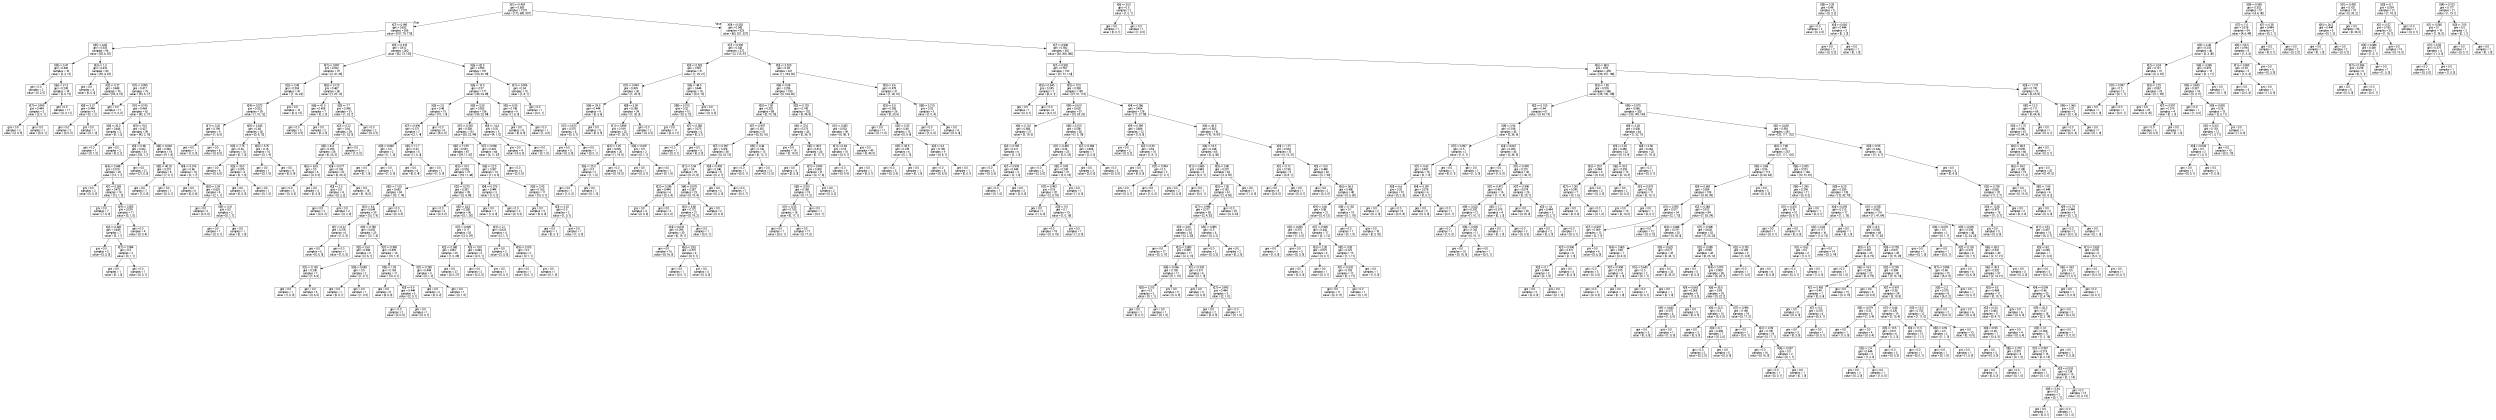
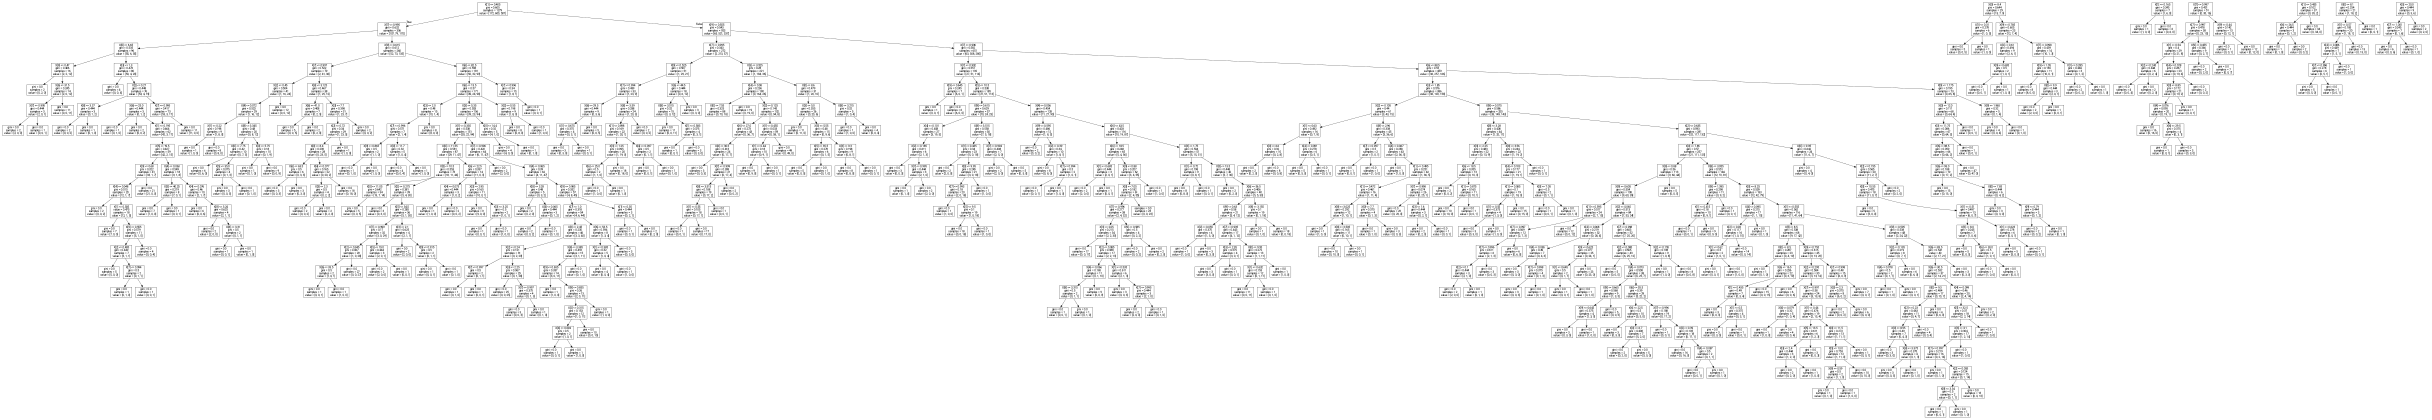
(113, 100) -> (150, 99)
(762, 119) -> none
(127, 120) -> (149, 120)
(795, 140) -> (744, 119)
(1441, 160) -> (1347, 120)
none -> (1513, 160)
(1608, 160) -> none
none -> (537, 171)
(1969, 180) -> (1835, 161)
(113, 191) -> (121, 211)
(382, 201) -> none
(1229, 211) -> (1143, 211)
none -> (1518, 211)
(1184, 232) -> (1107, 232)
(1952, 241) -> (1891, 261)
(1992, 252) -> (1935, 252)
none -> (340, 261)
(338, 263) -> none
(1916, 322) -> (1836, 342)
